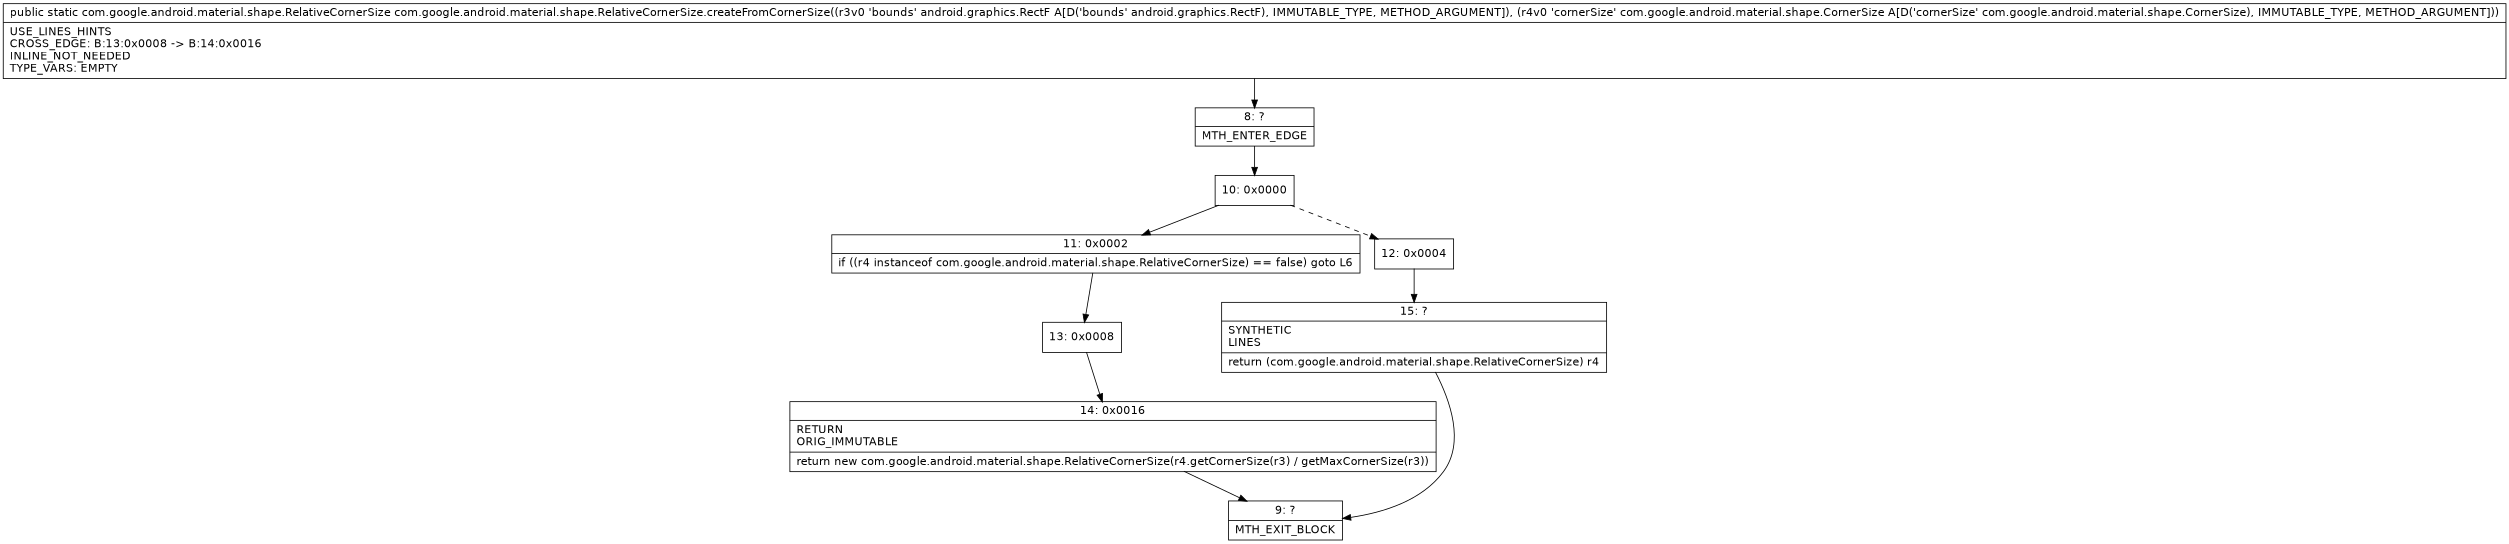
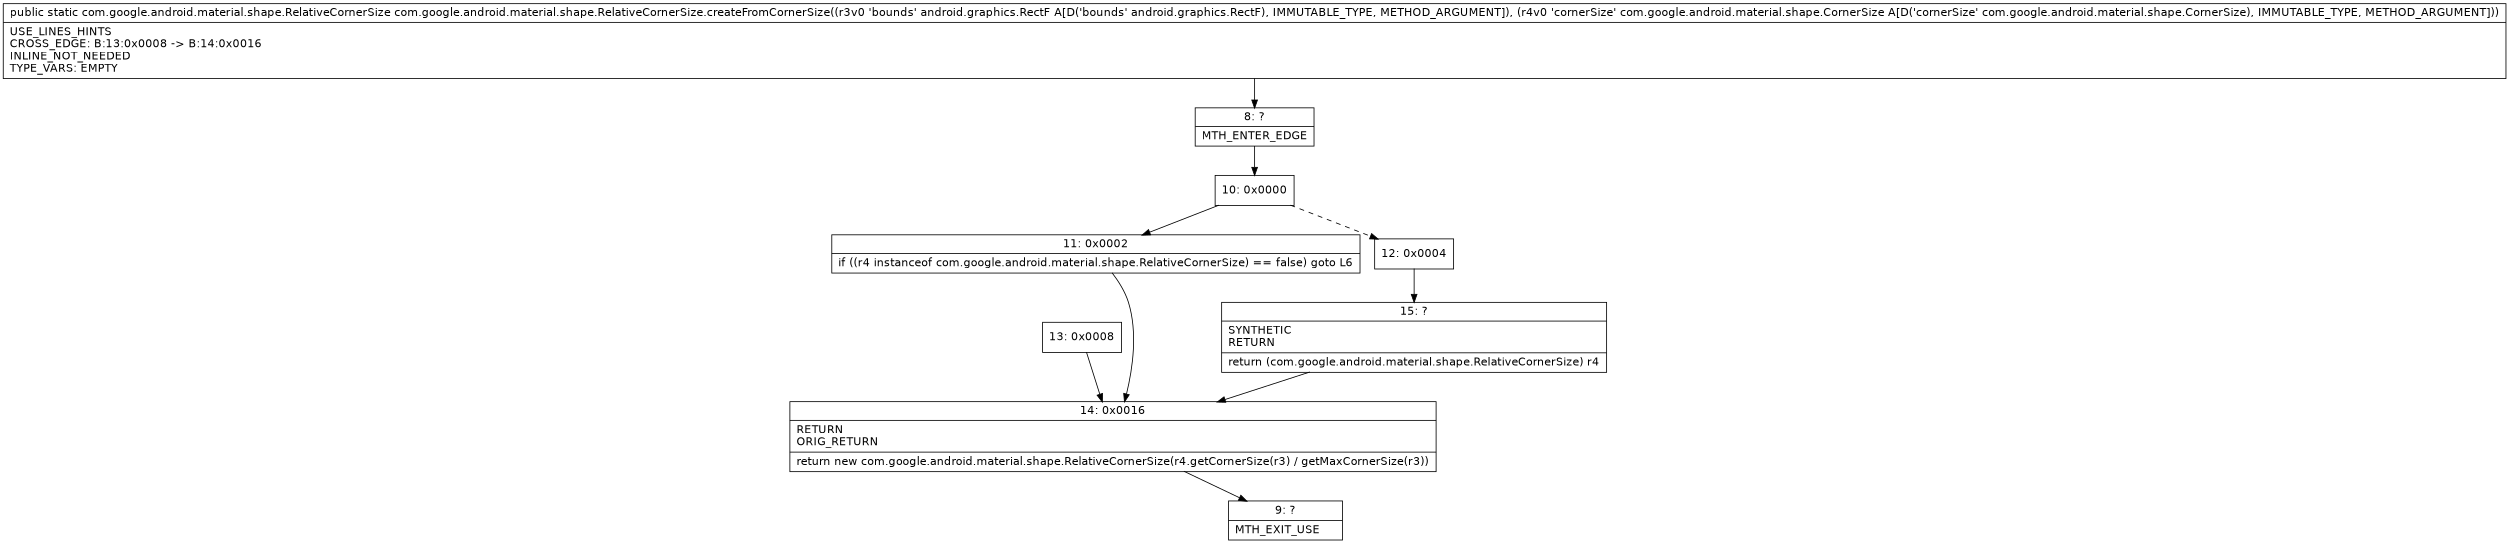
(1089, 294) -> (1133, 331)
(1245, 343) -> (1252, 343)
(848, 442) -> (837, 442)
(1443, 472) -> (1267, 386)
(1286, 530) -> (1278, 530)
